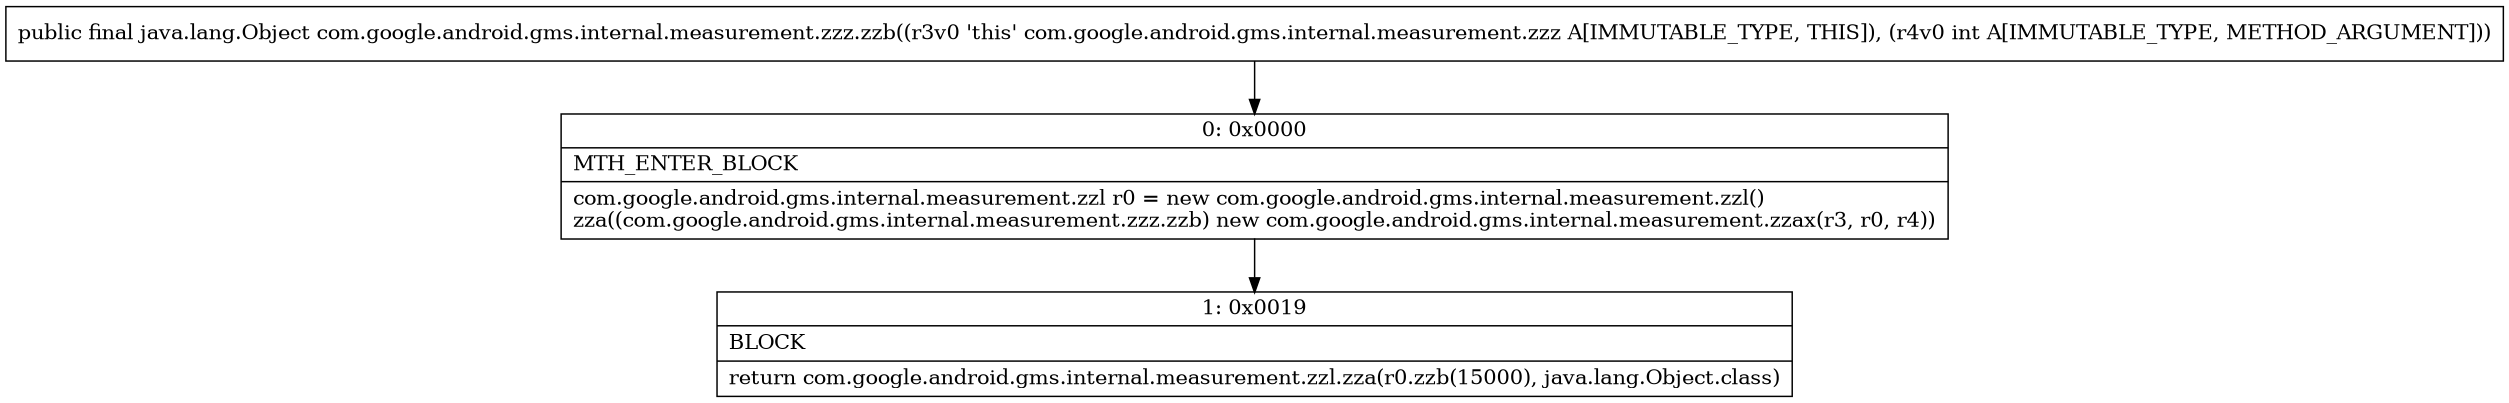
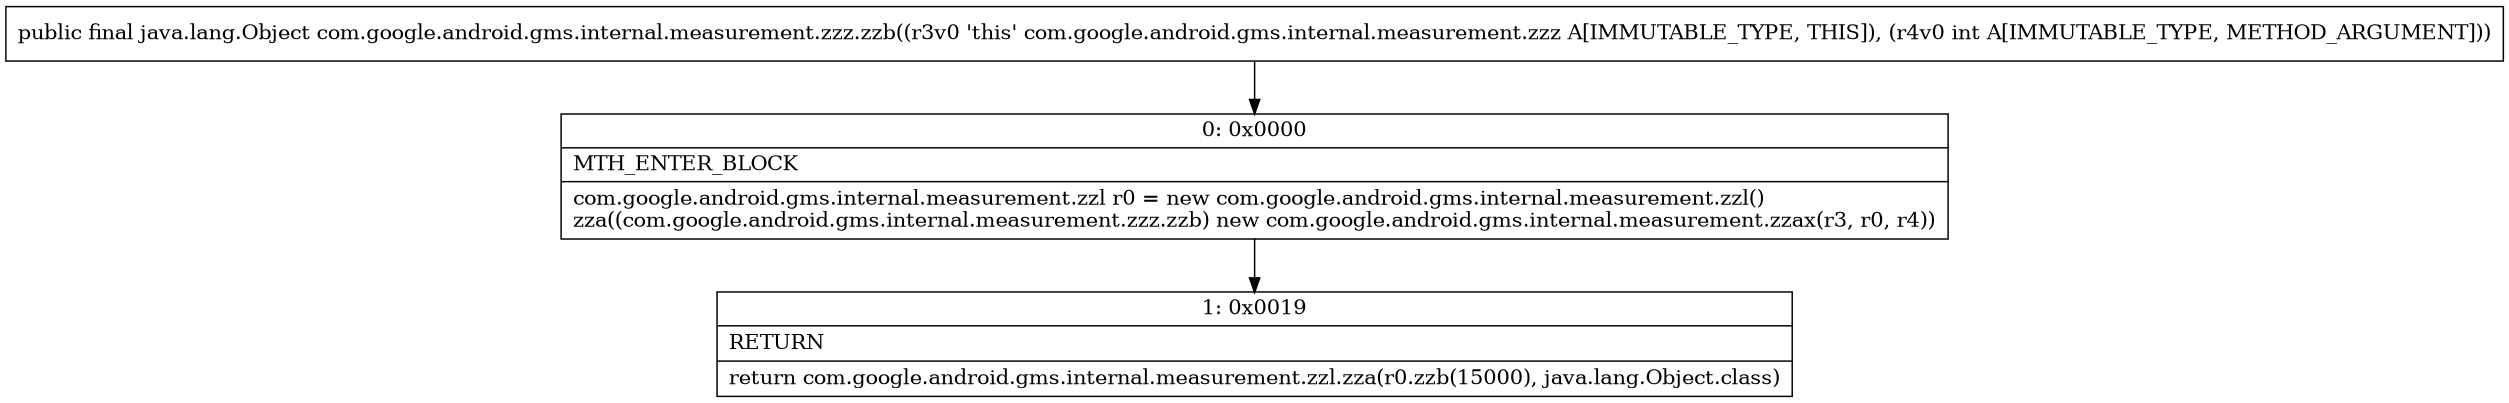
(767, 343) -> (777, 343)
